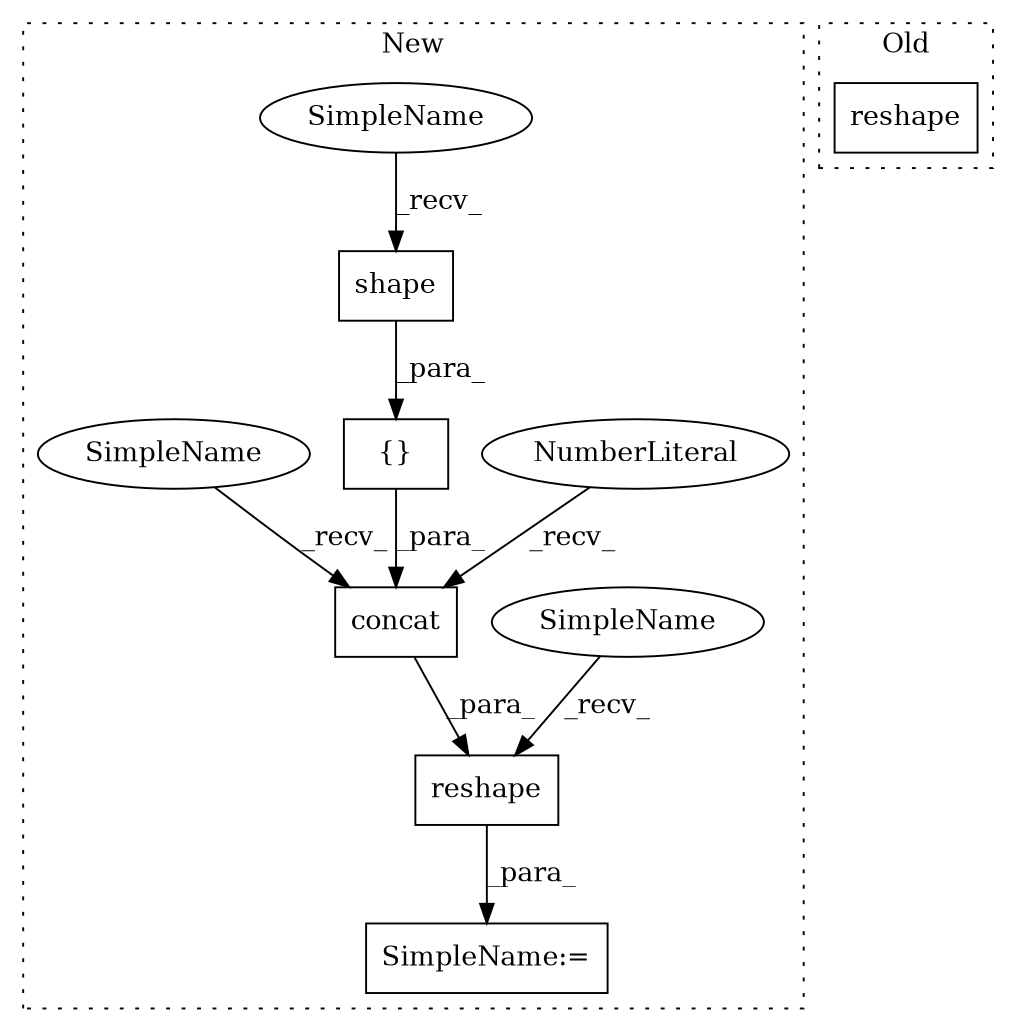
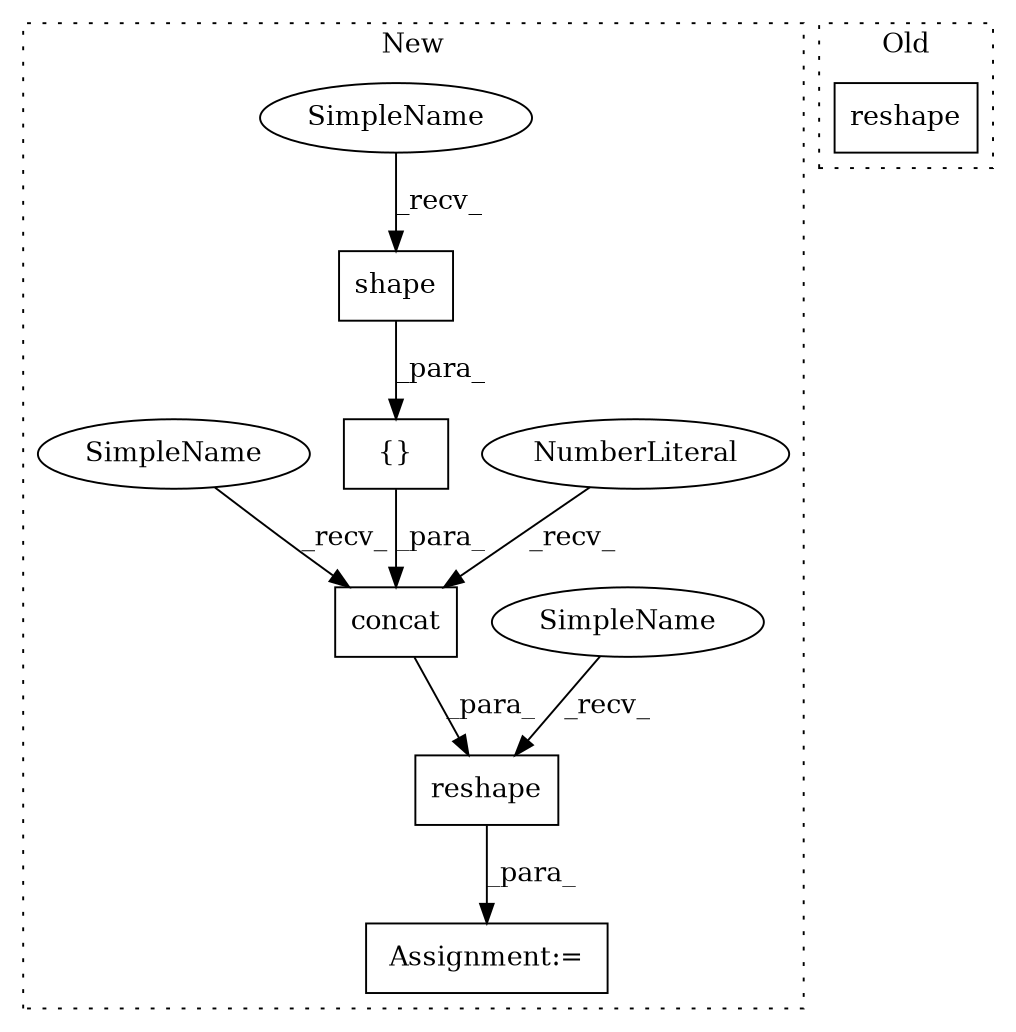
(487, 958) -> (487, 958)
